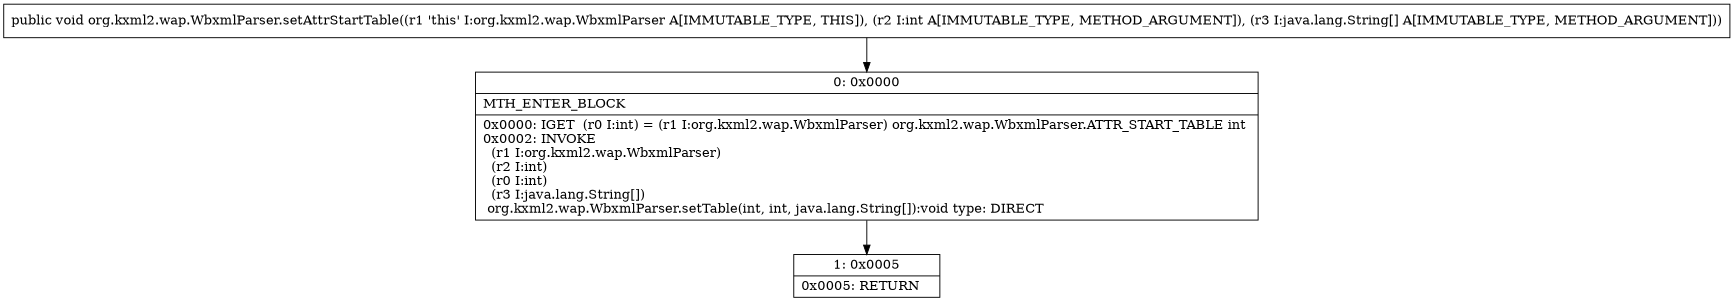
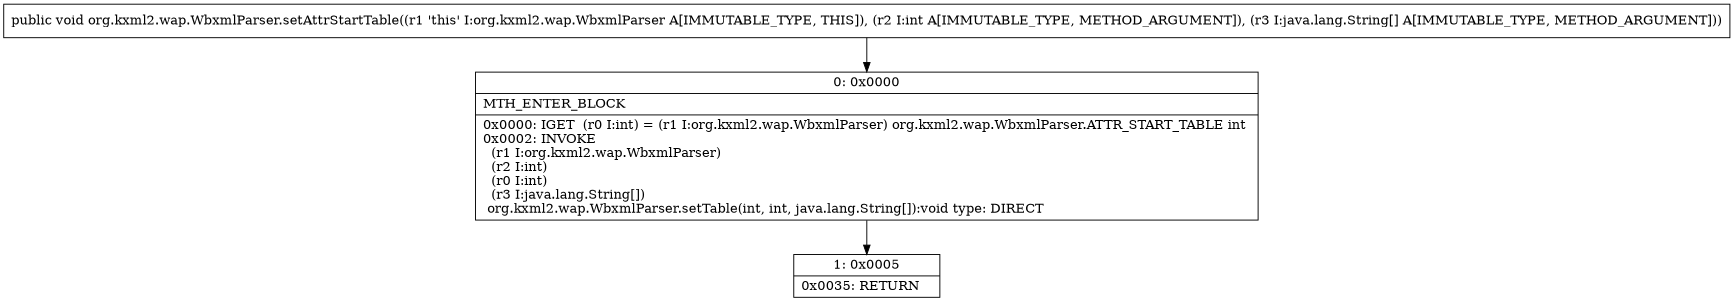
(867, 286) -> (867, 286)
